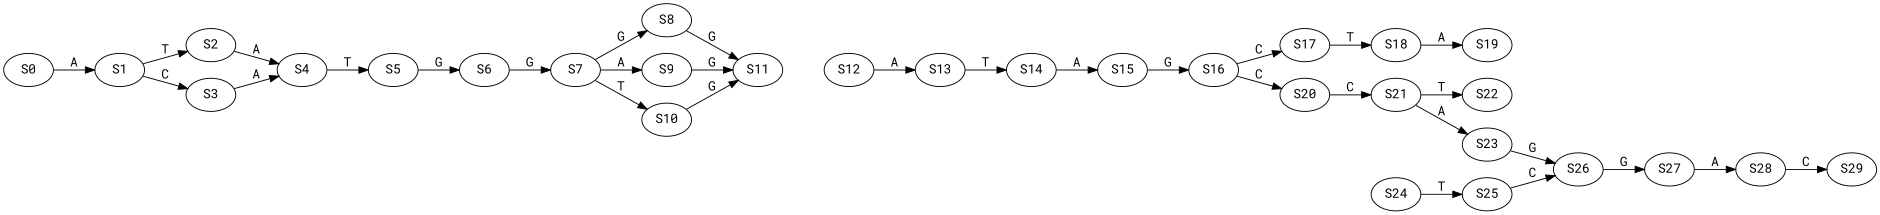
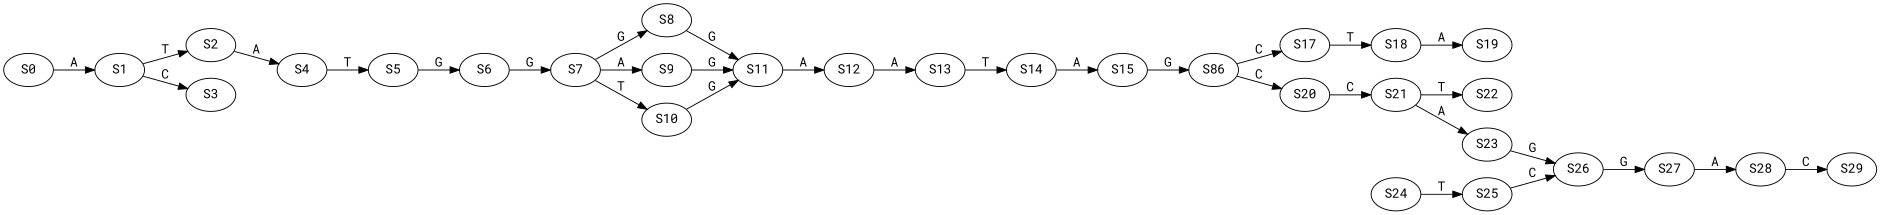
none -> (799, 70)
(1214, 70) -> (1214, 70)
(252, 84) -> none
